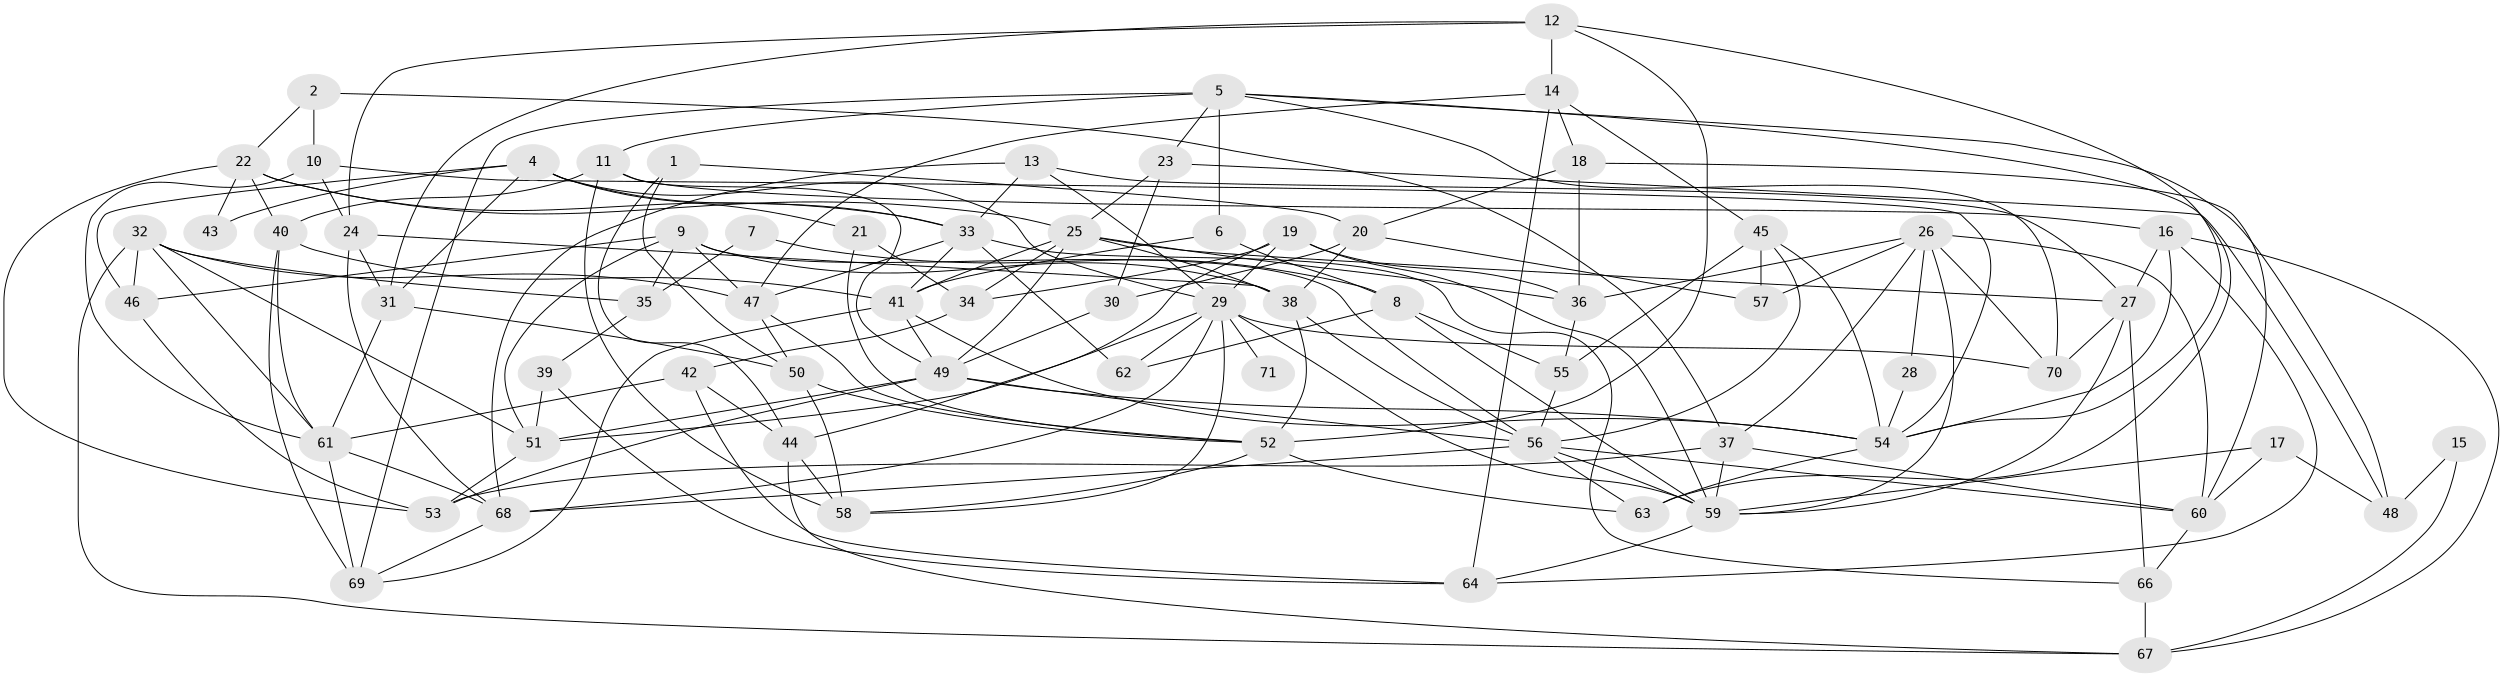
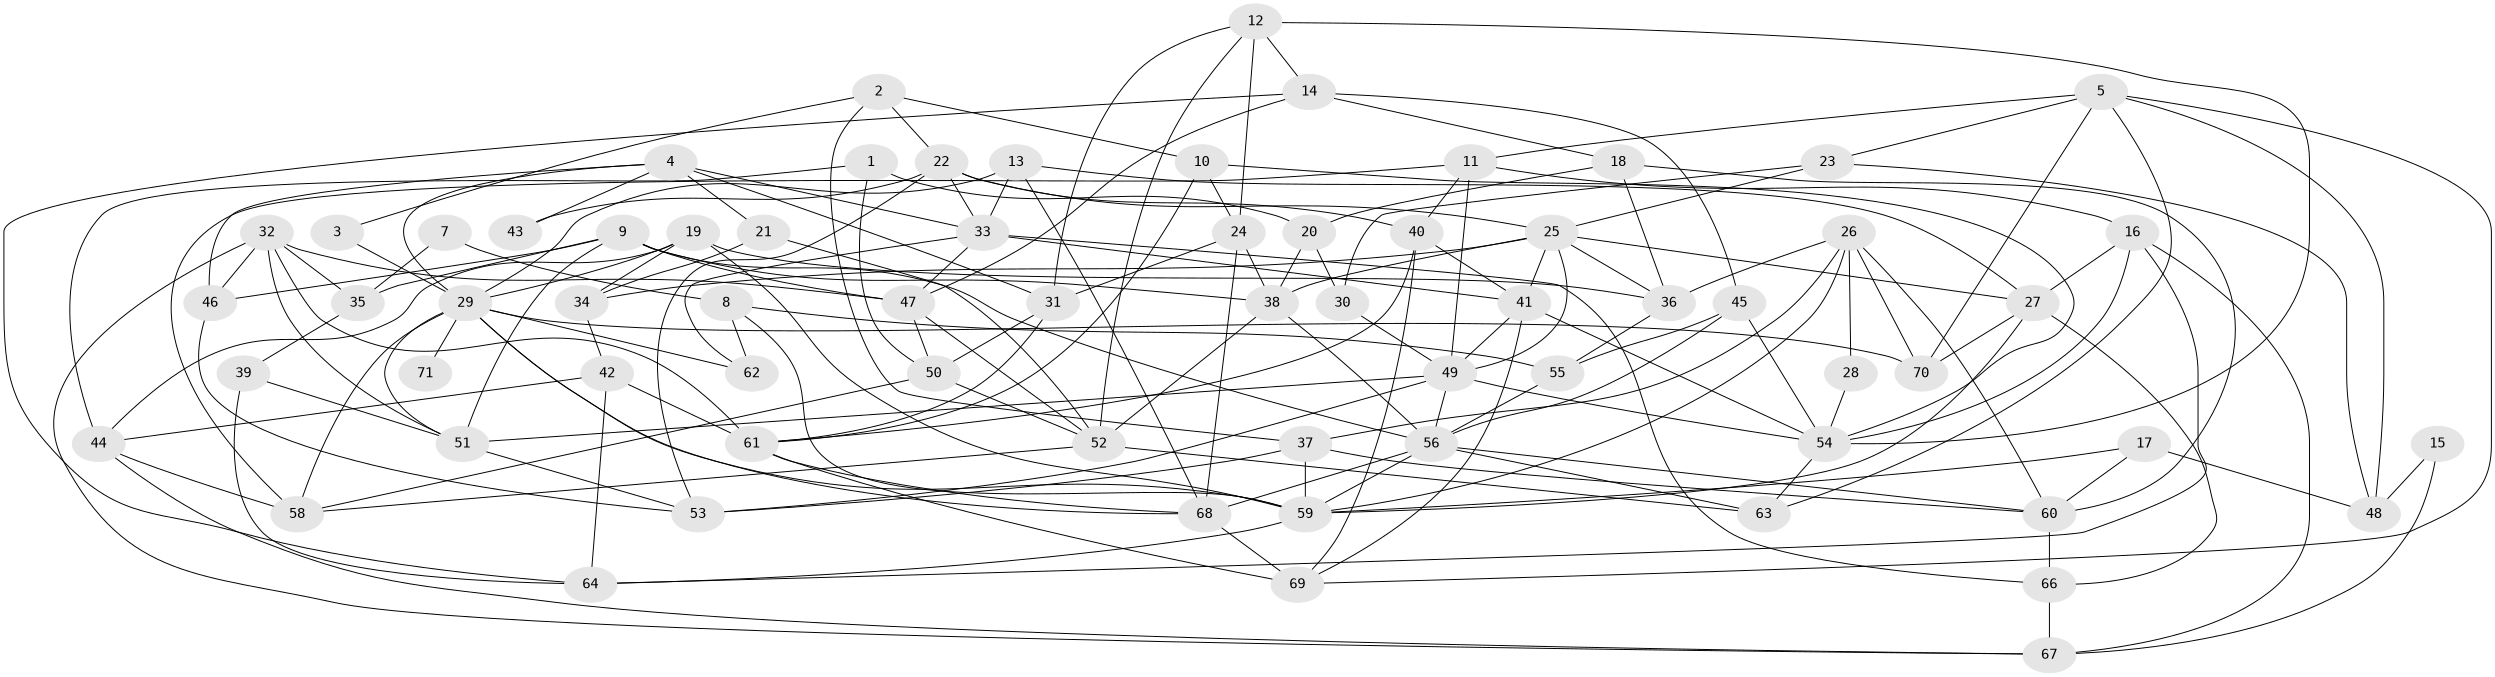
none -> (337, 233)
(1219, 233) -> none
(1761, 303) -> none
